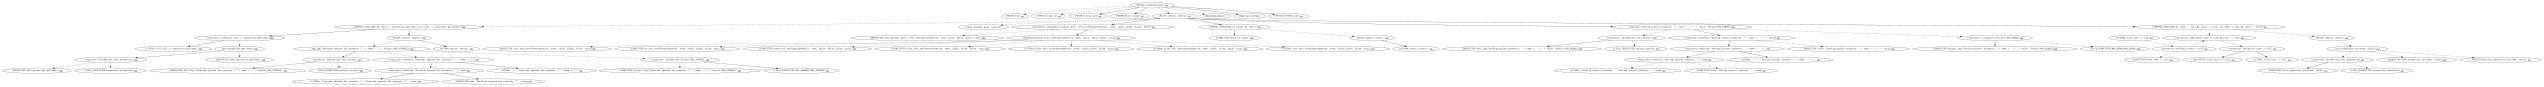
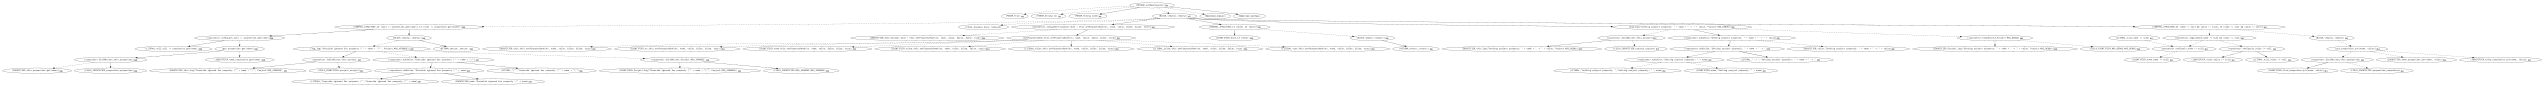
(1130, 16) -> none
(1288, 16) -> none
(2197, 44) -> (2197, 43)
